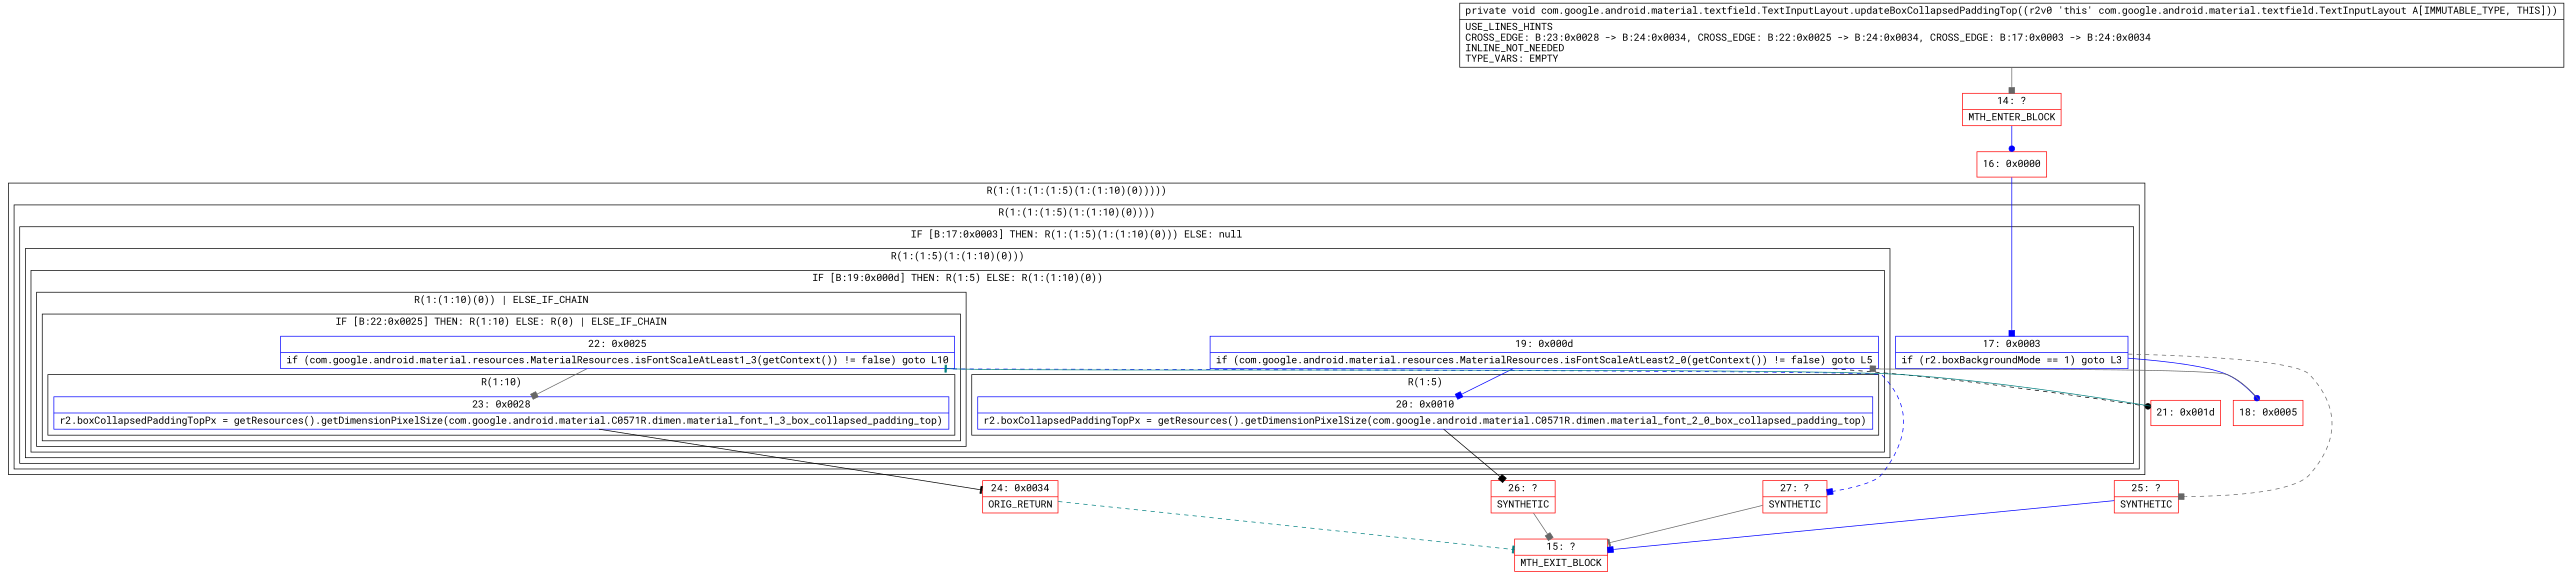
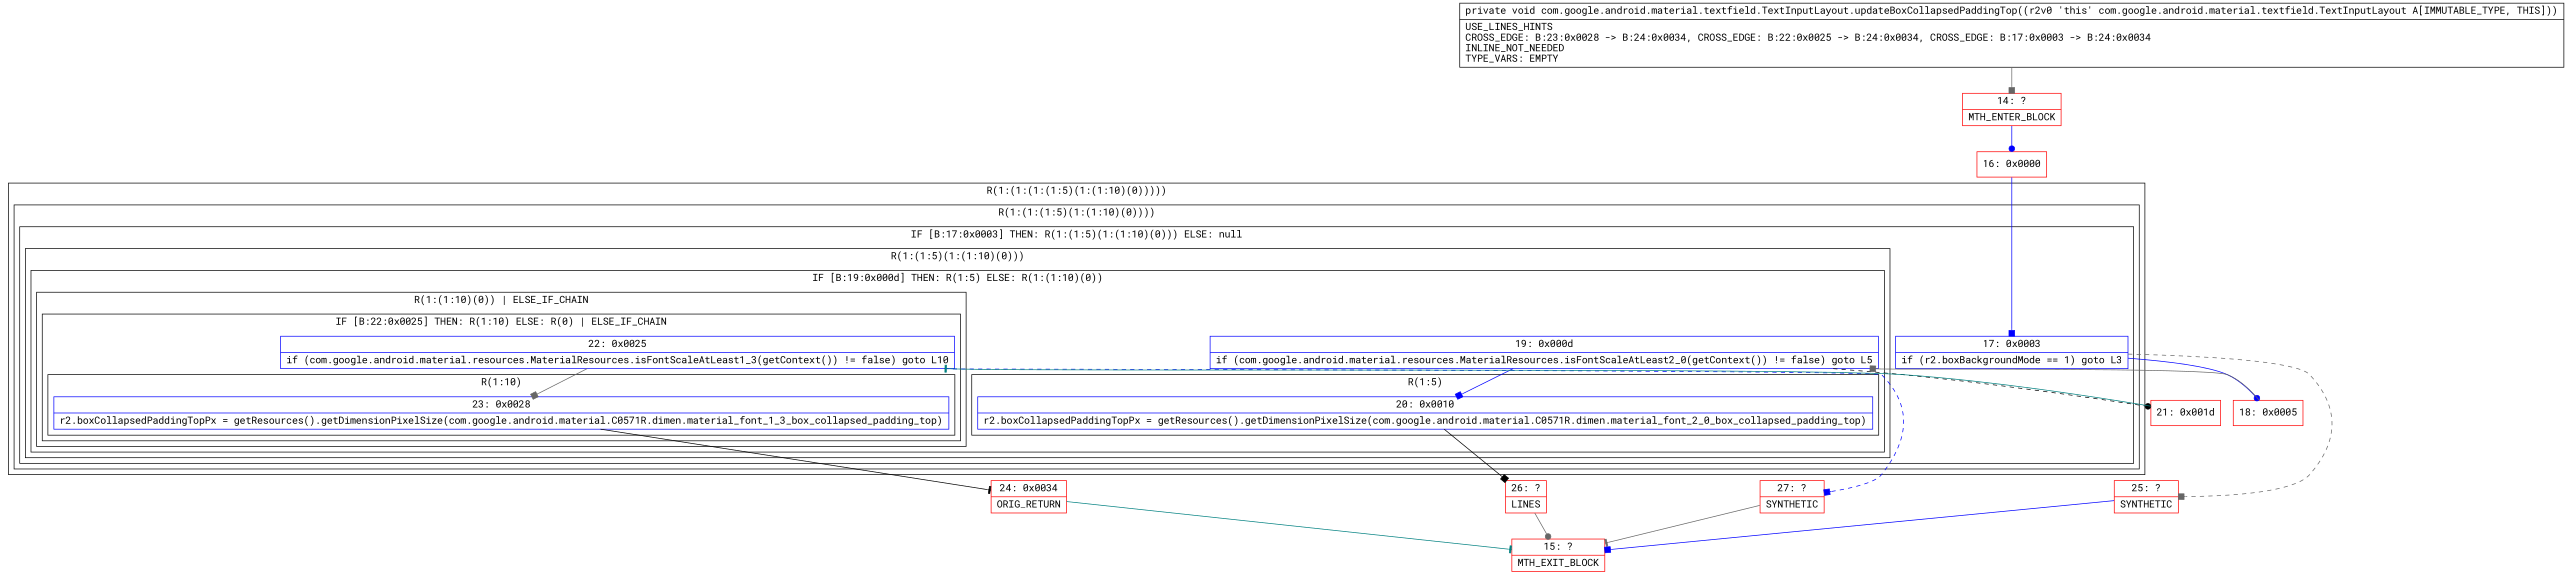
(1523, 505) -> (1526, 505)
(1540, 523) -> (1541, 523)
(1285, 525) -> (1287, 525)
